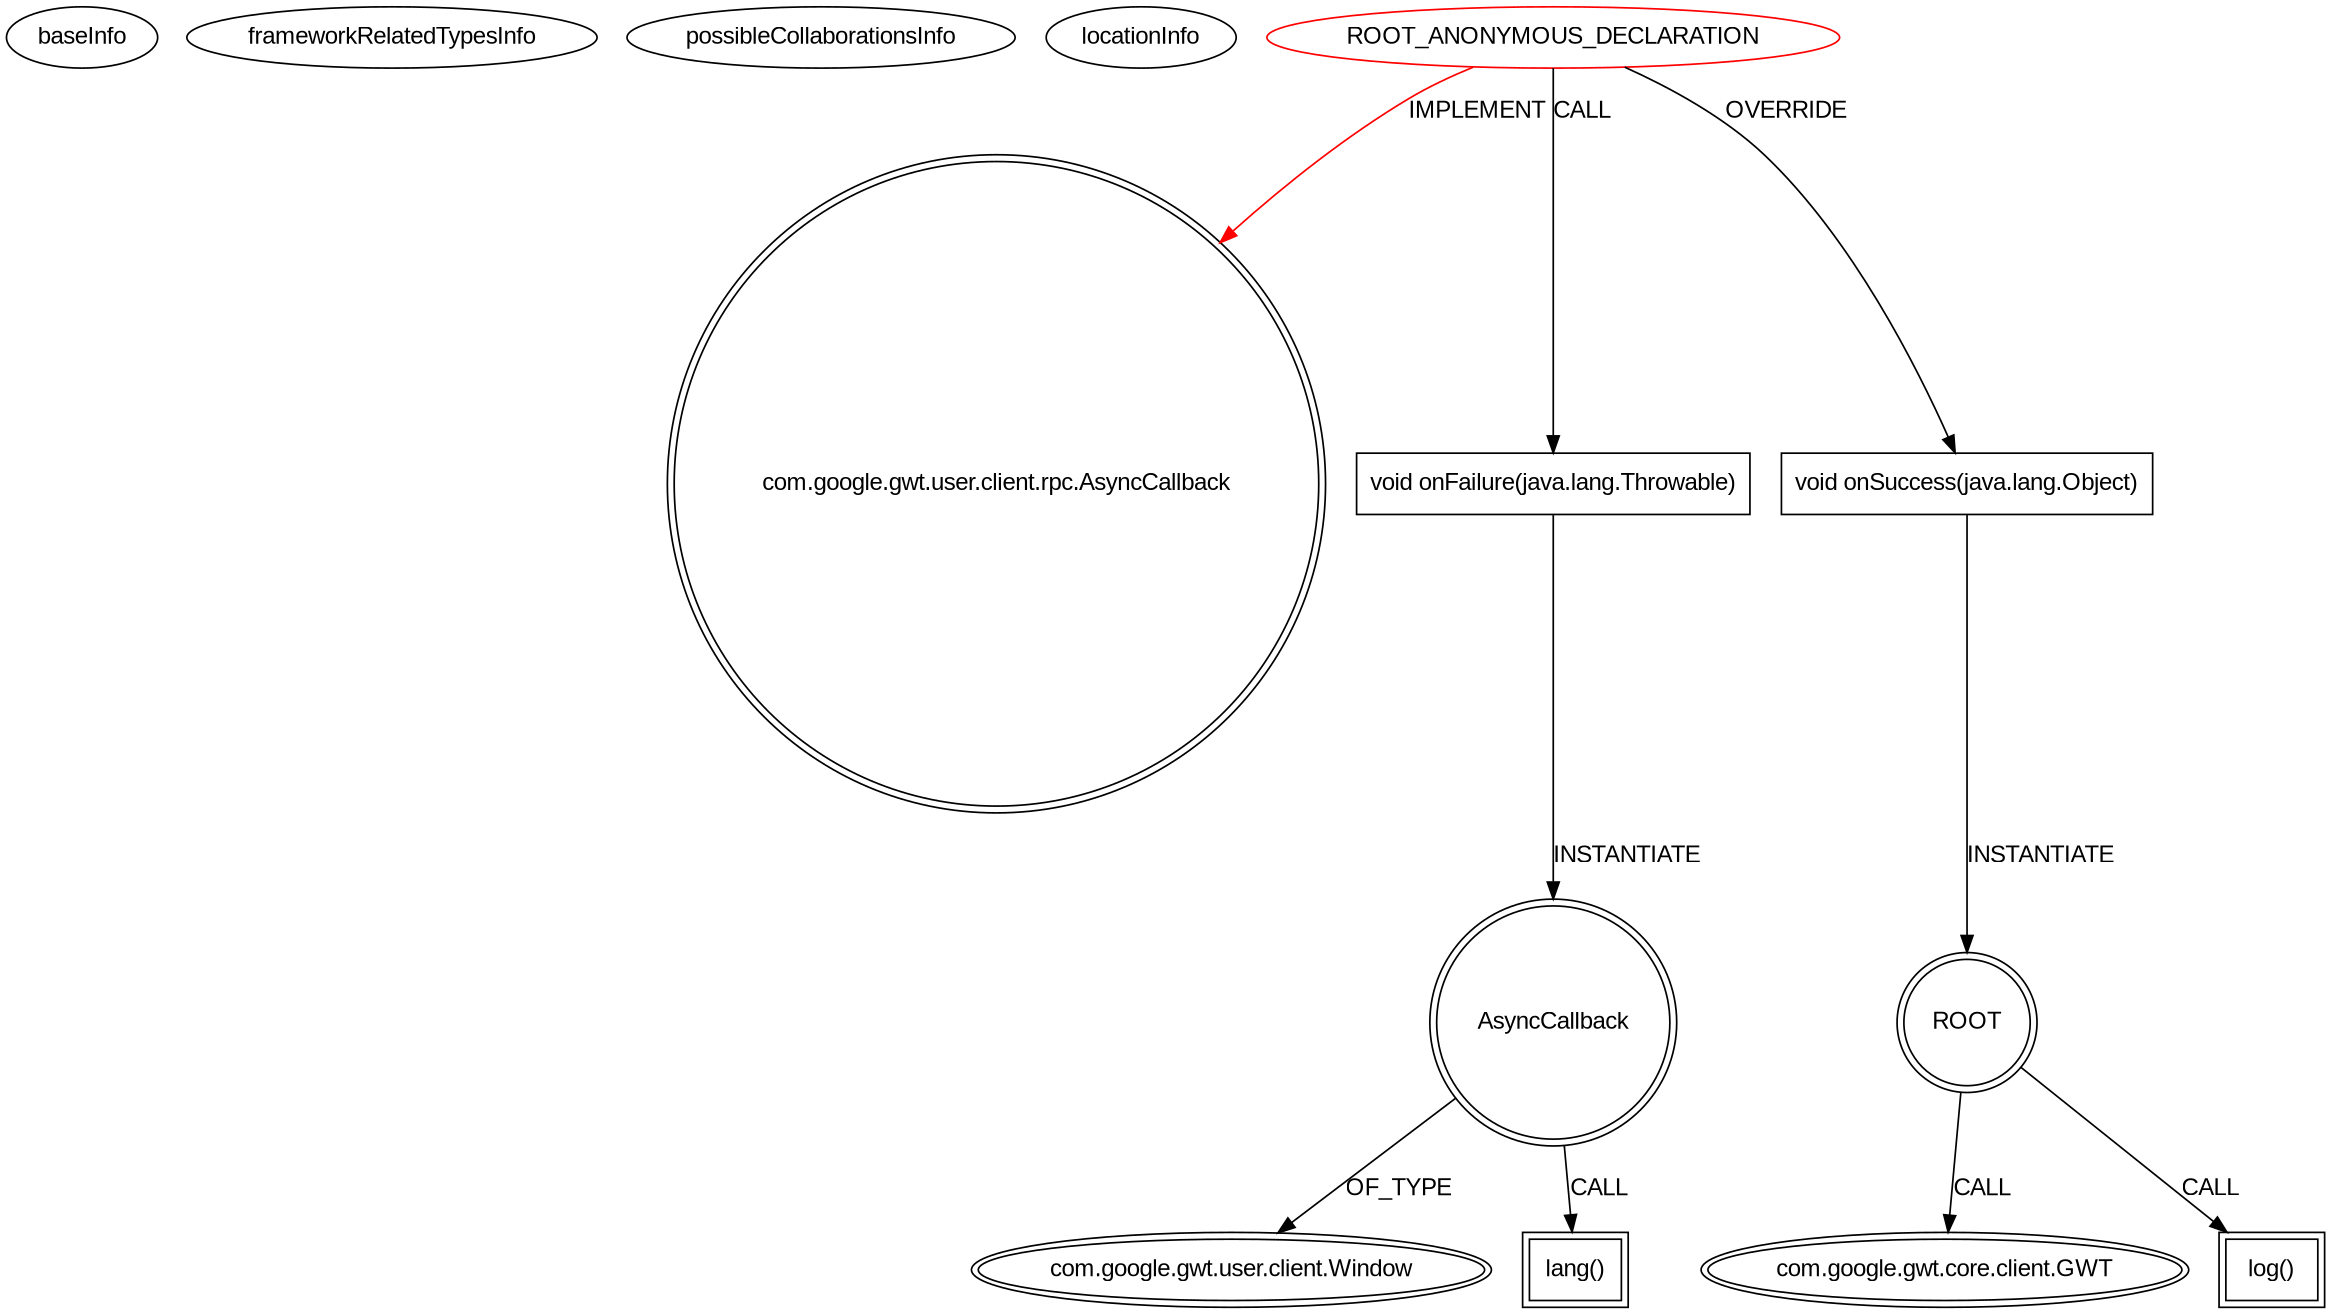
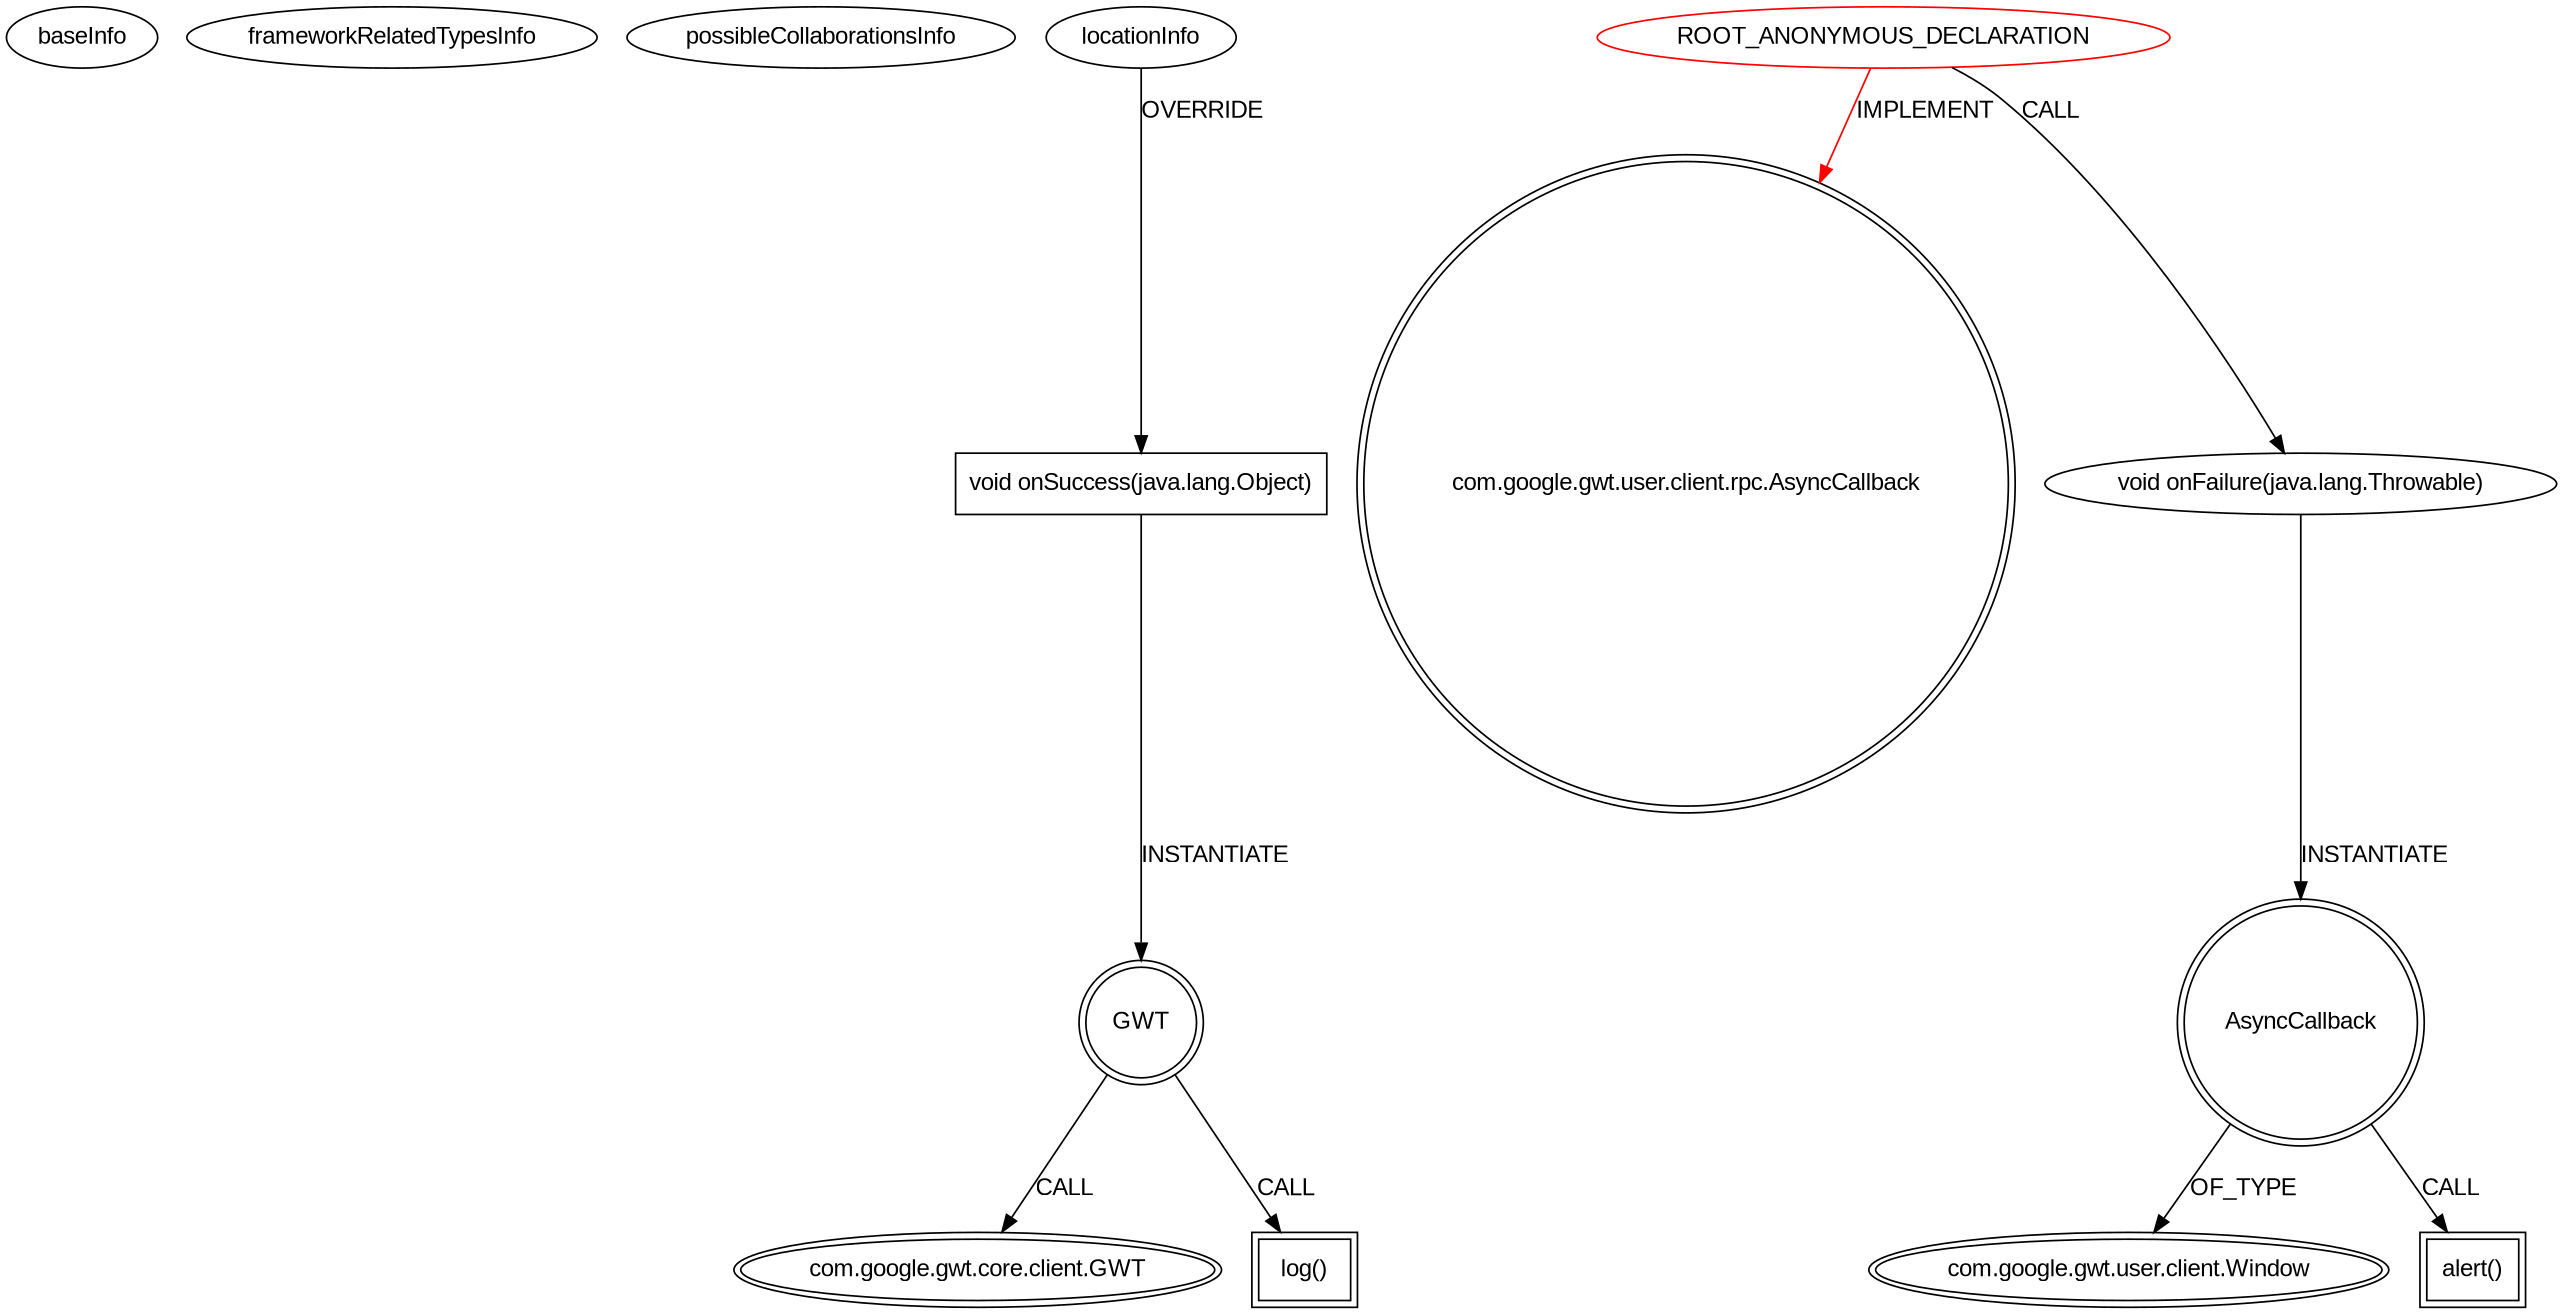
(1822, 219) -> (1141, 252)
(1553, 484) -> (2301, 484)
(1967, 1023) -> (1141, 1023)
(1575, 1270) -> (2473, 1270)
